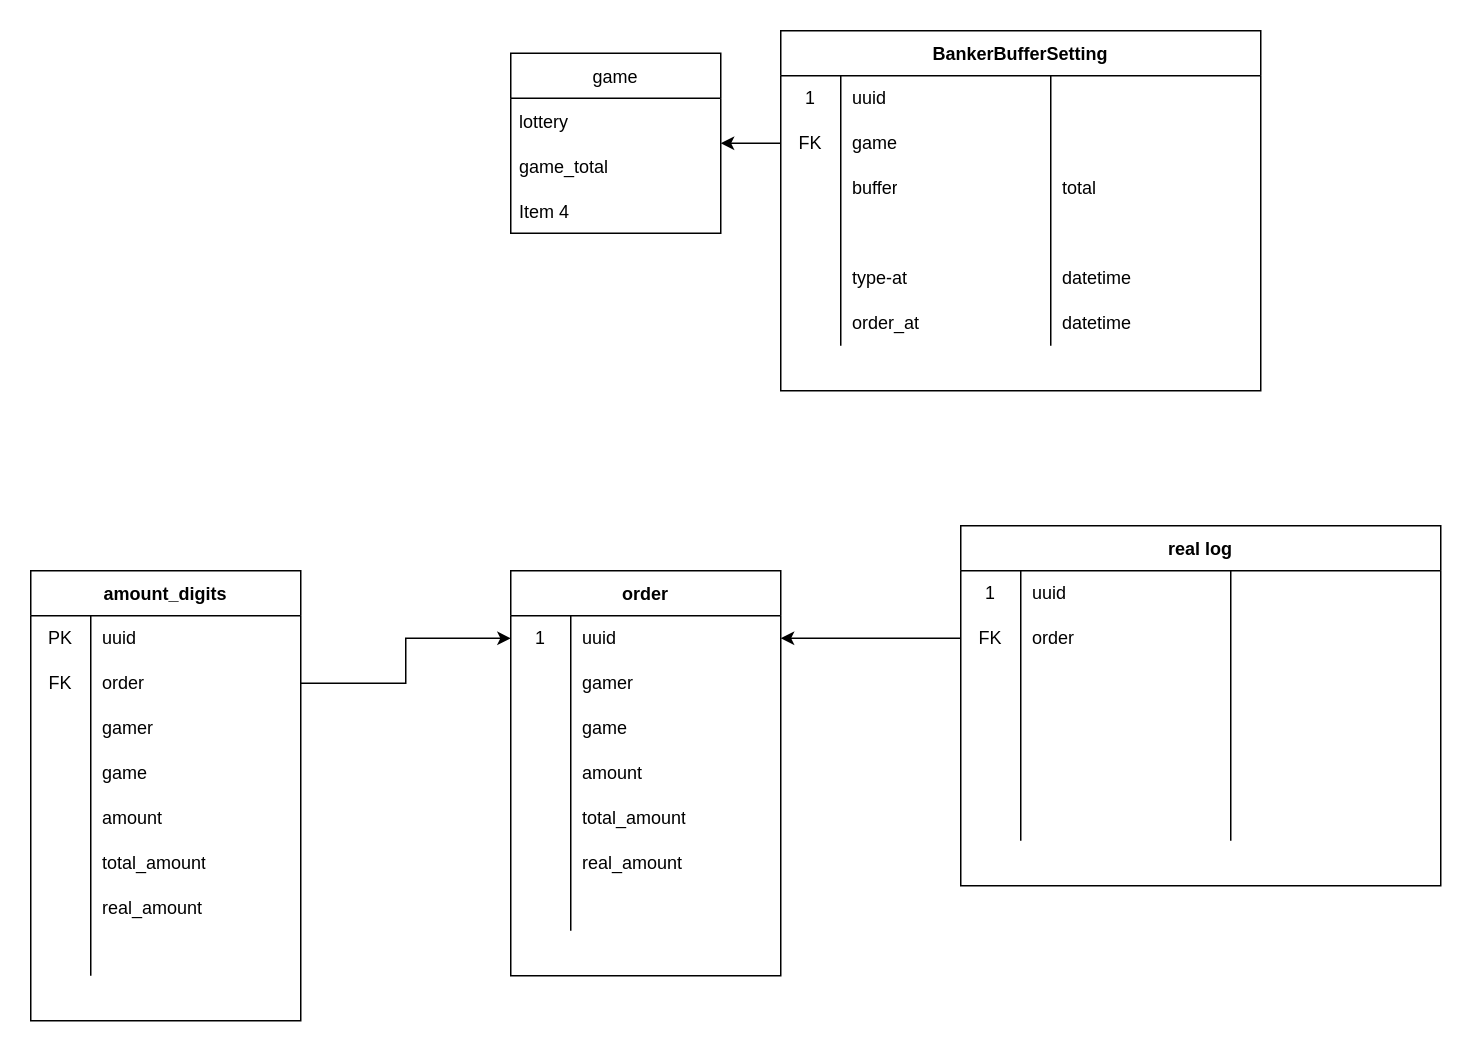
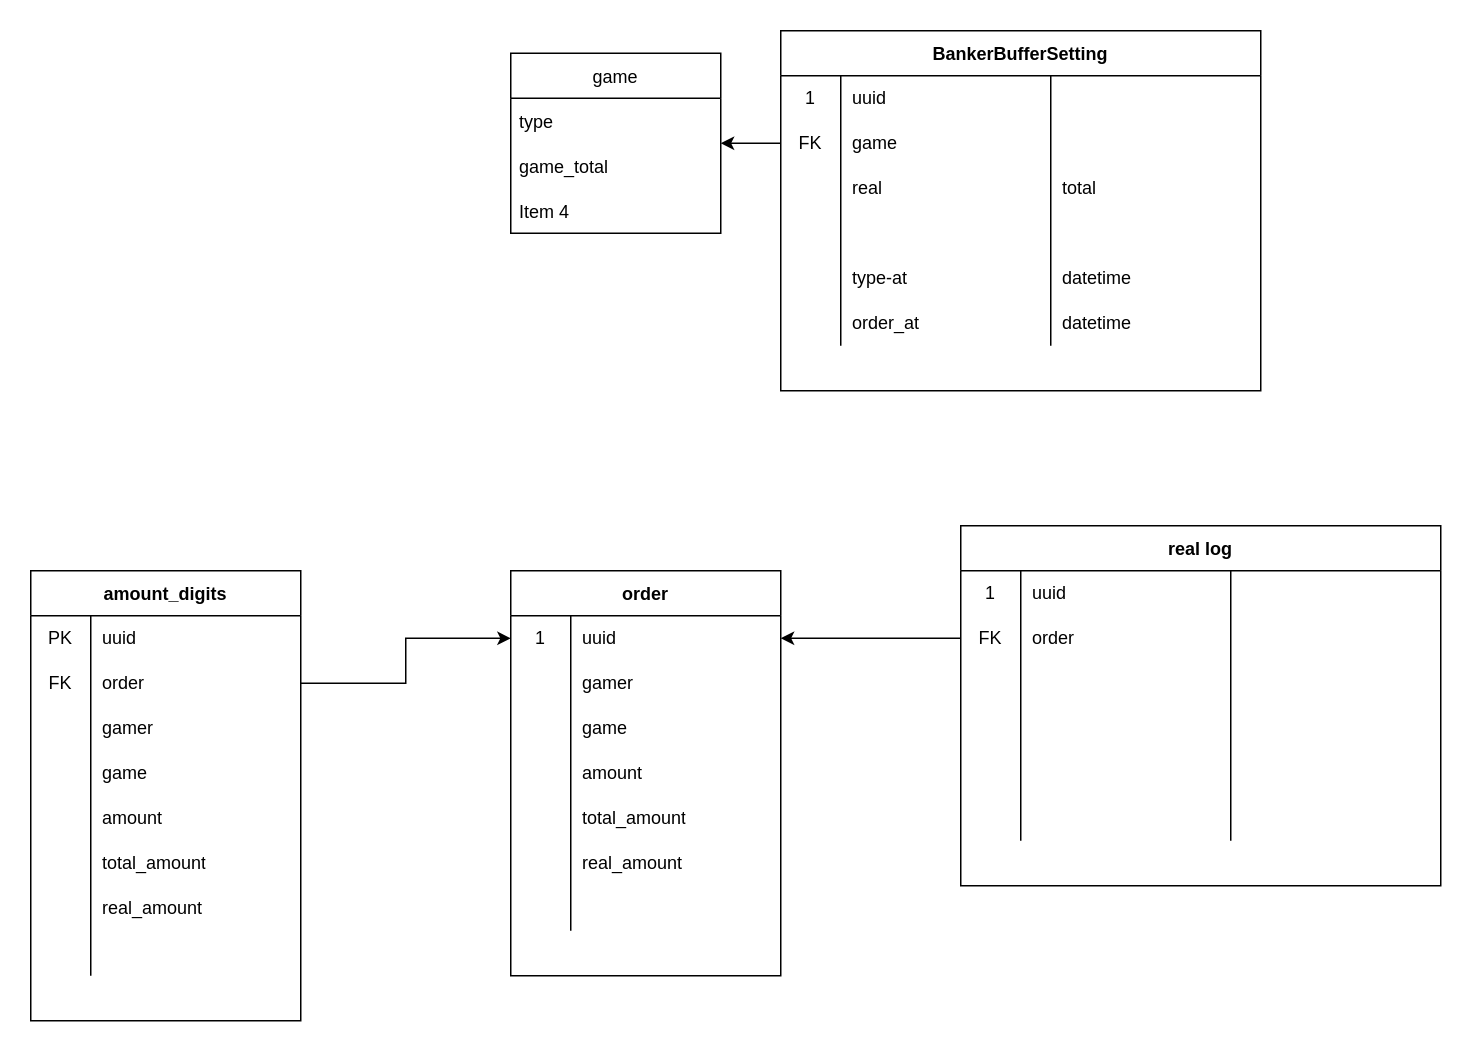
(552, 122) -> (539, 122)
(883, 188) -> (871, 188)
